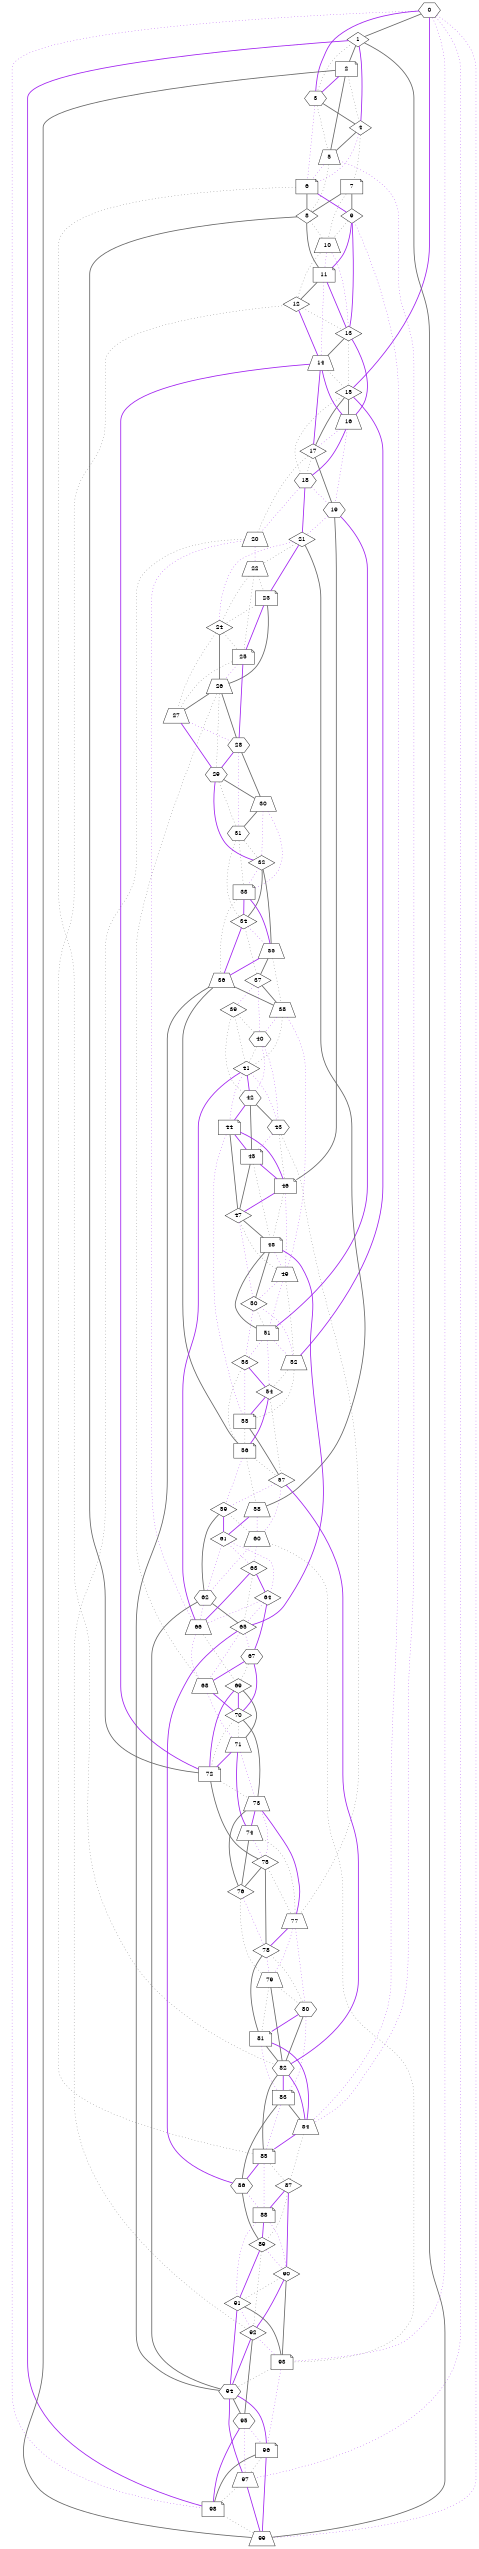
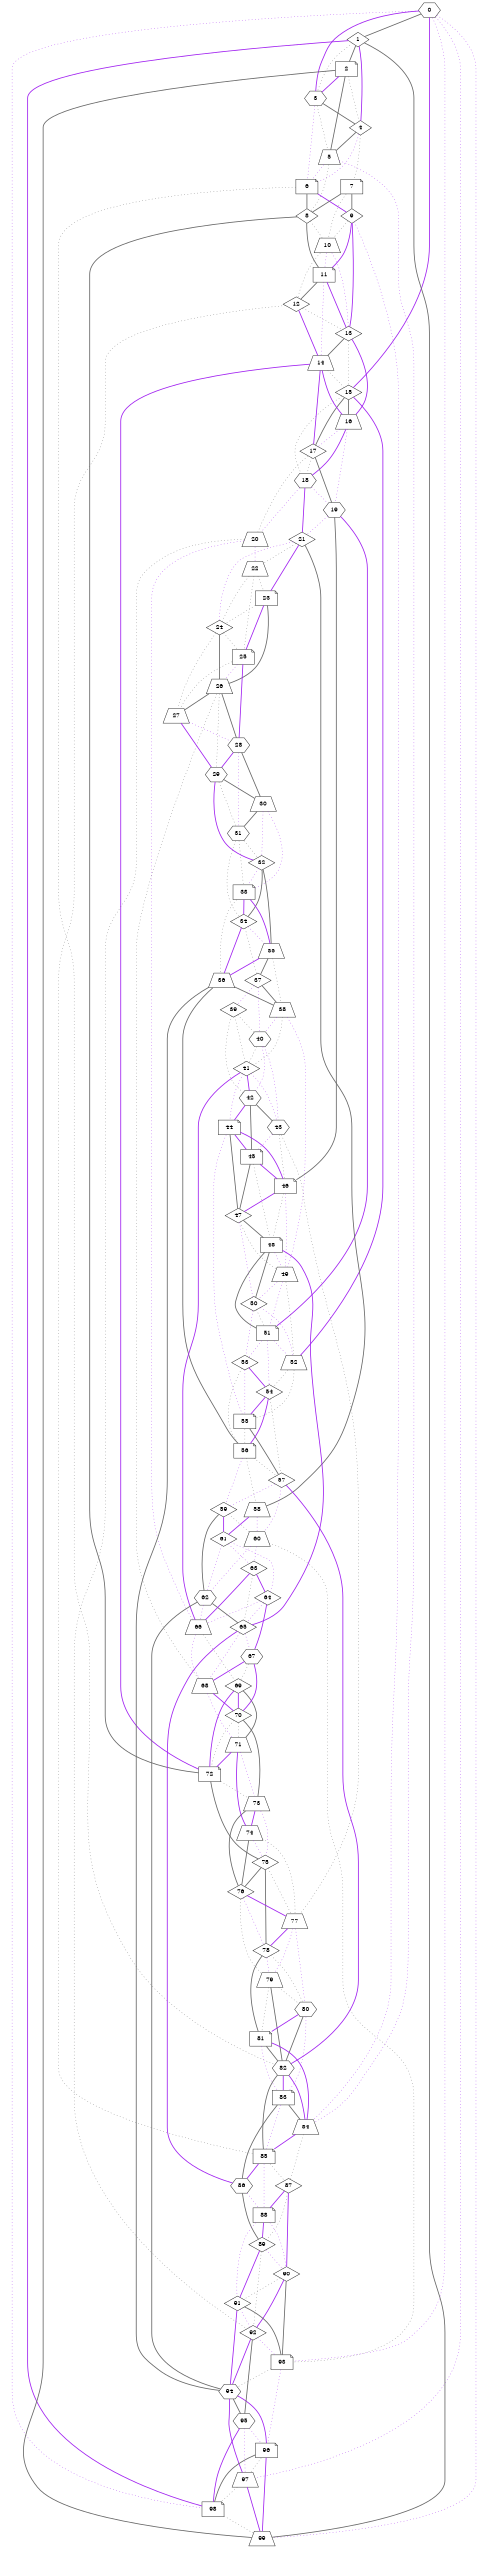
(293, 1858) -> (269, 1907)
